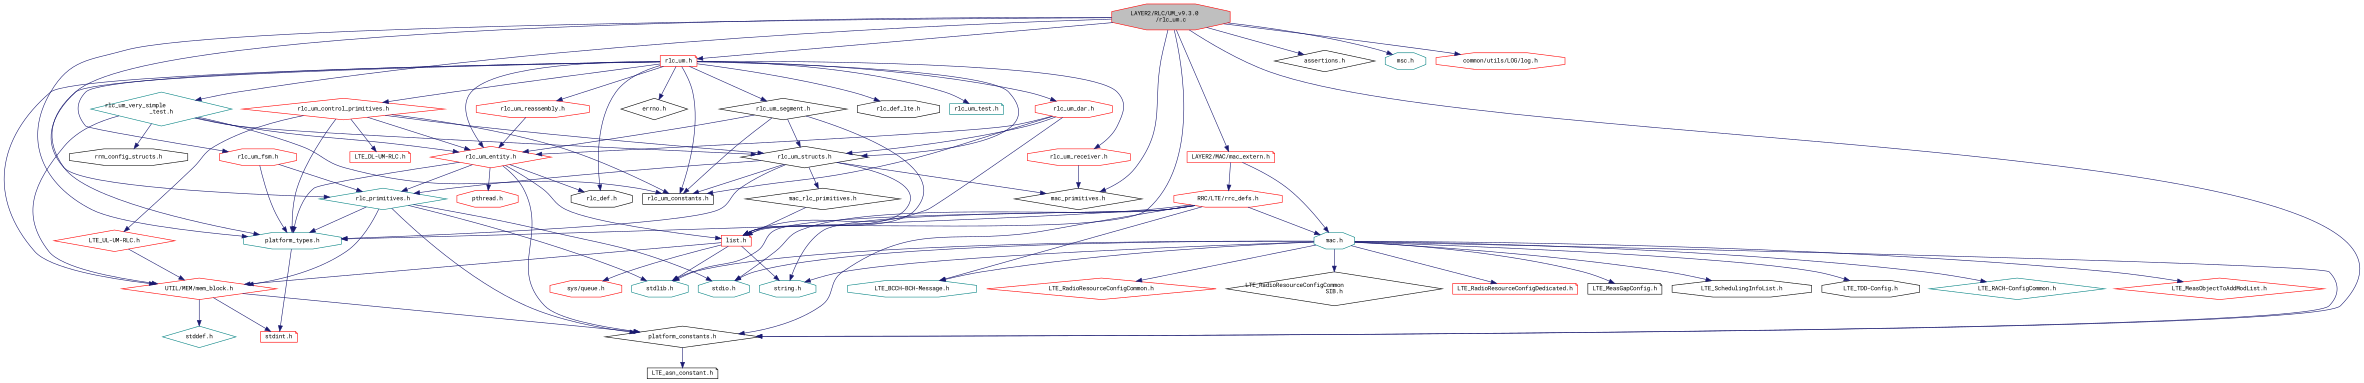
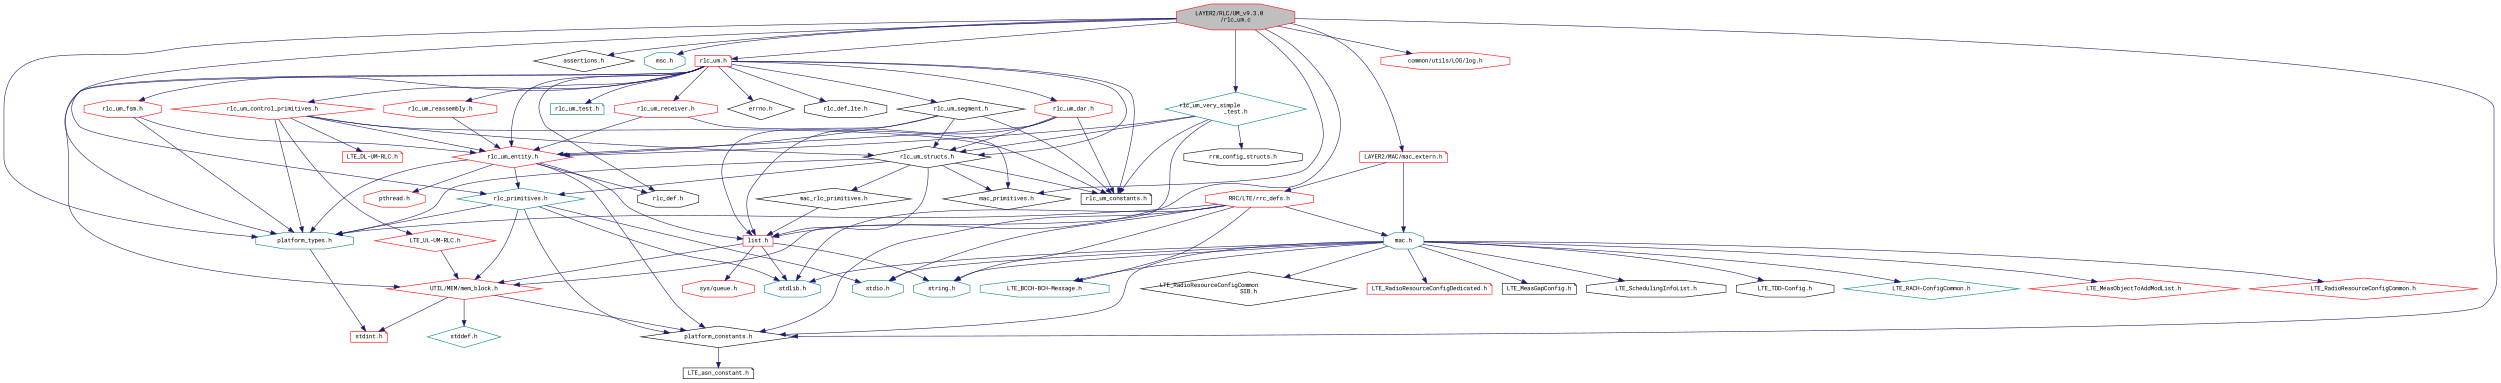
none -> (586, 134)
(318, 177) -> (304, 142)
